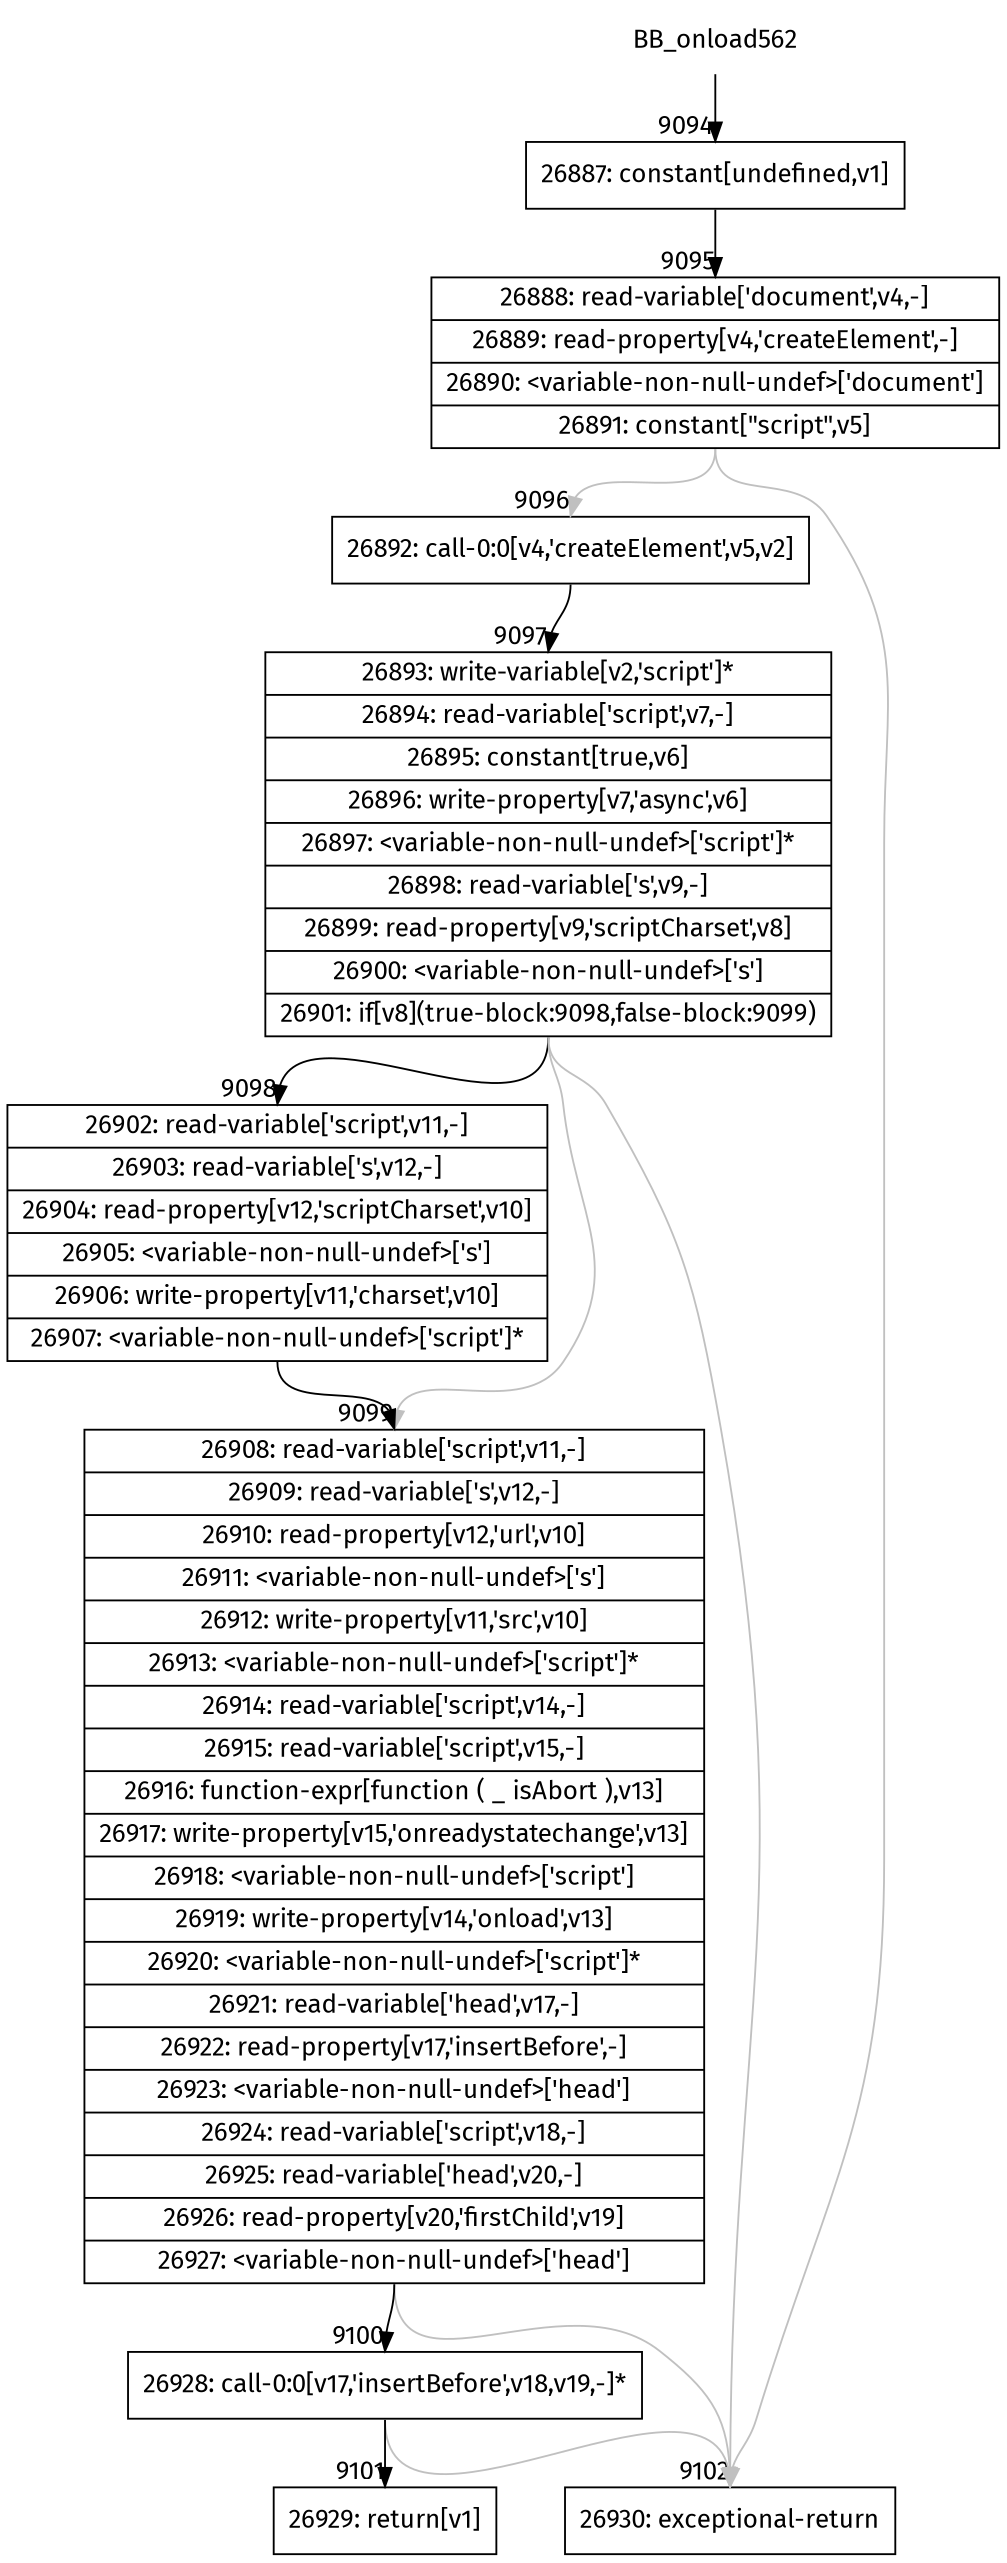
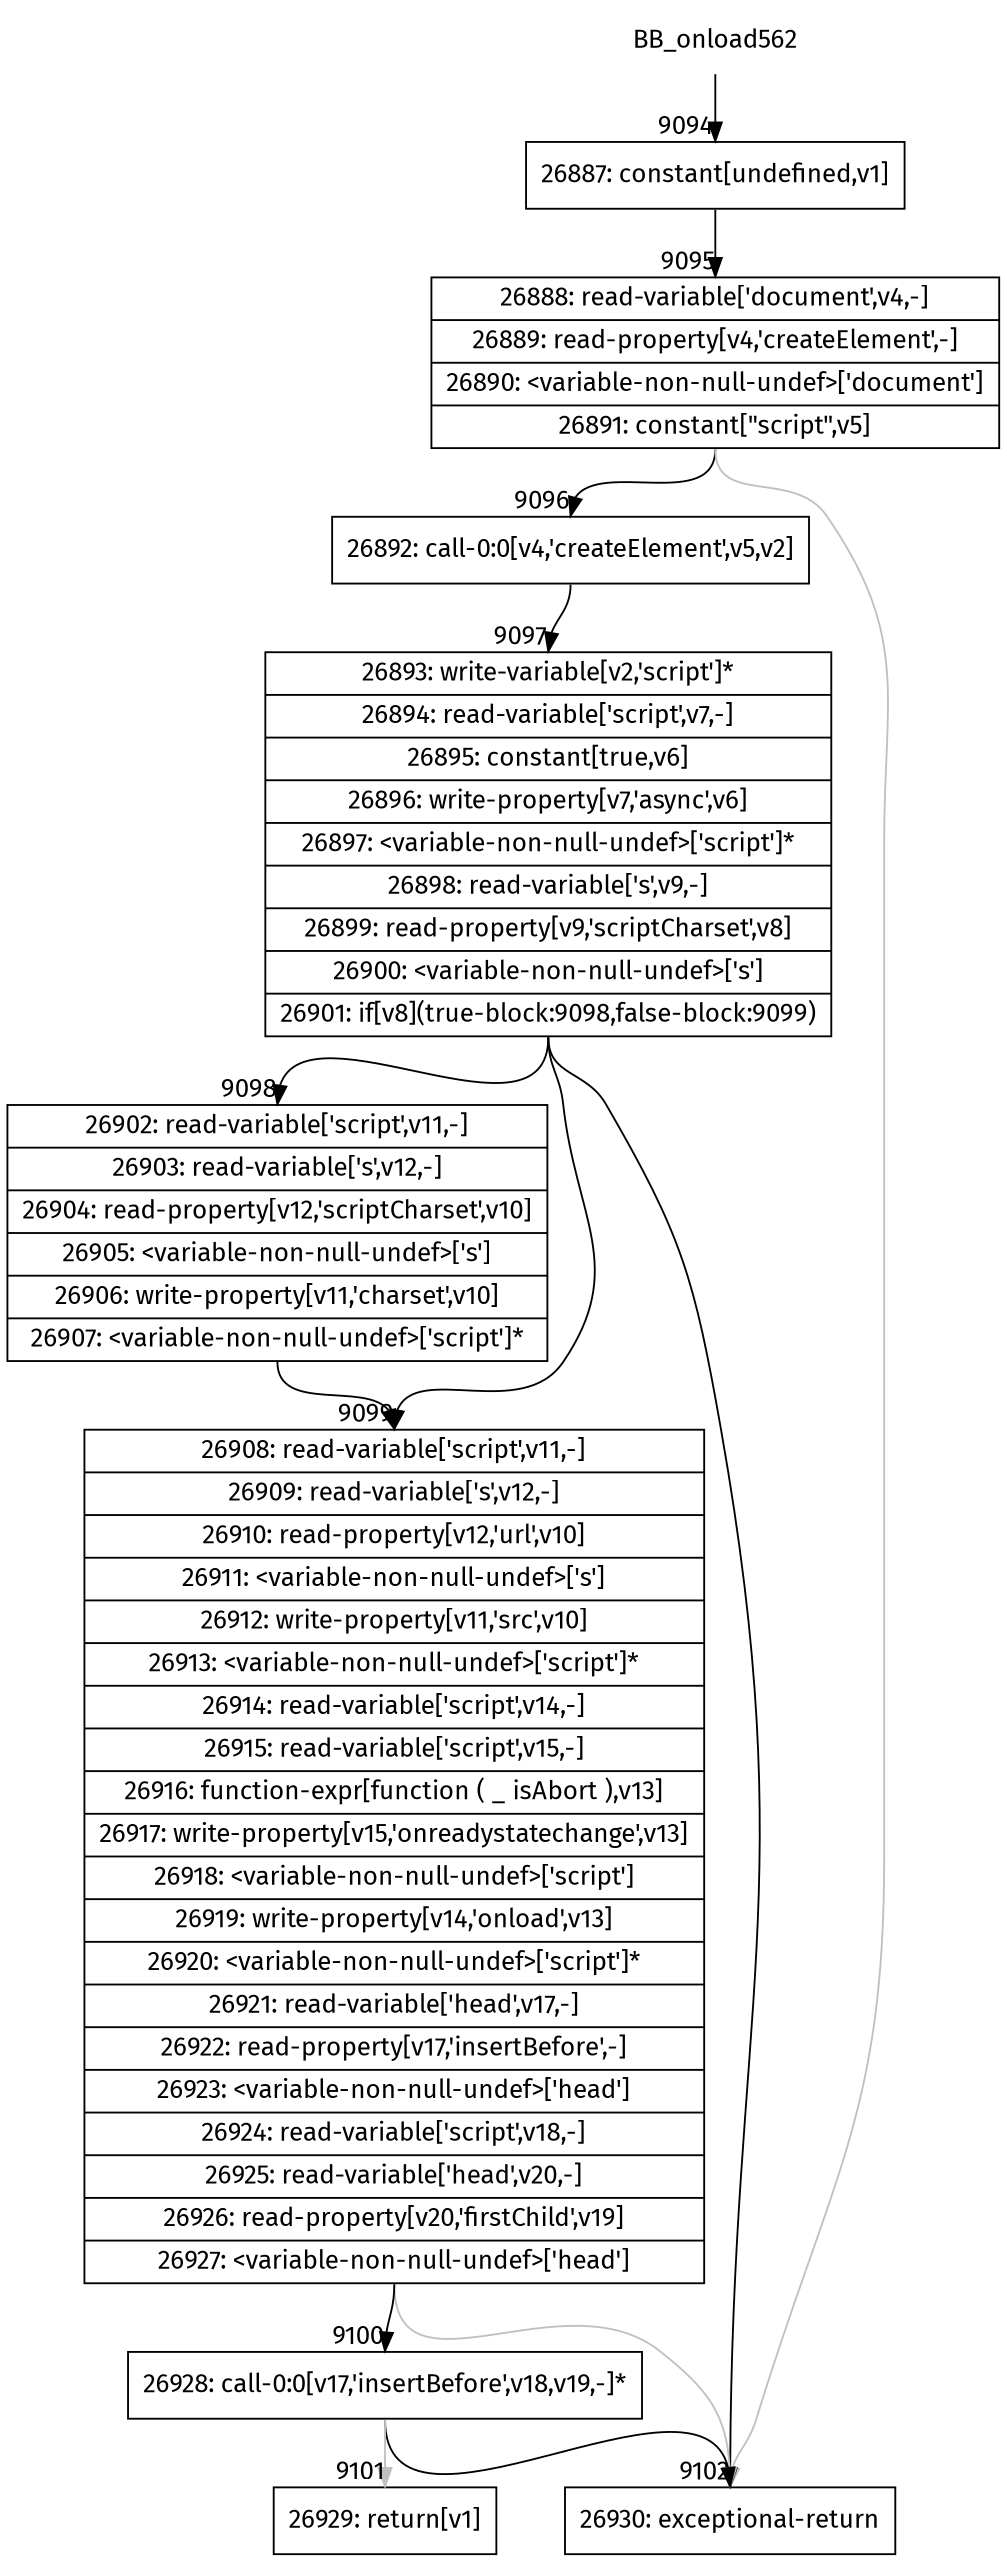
(652, 483) -> (652, 483)
(593, 1291) -> (593, 1291)
(757, 1728) -> (757, 1728)
(385, 2454) -> (385, 2454)
(549, 2455) -> (549, 2455)
